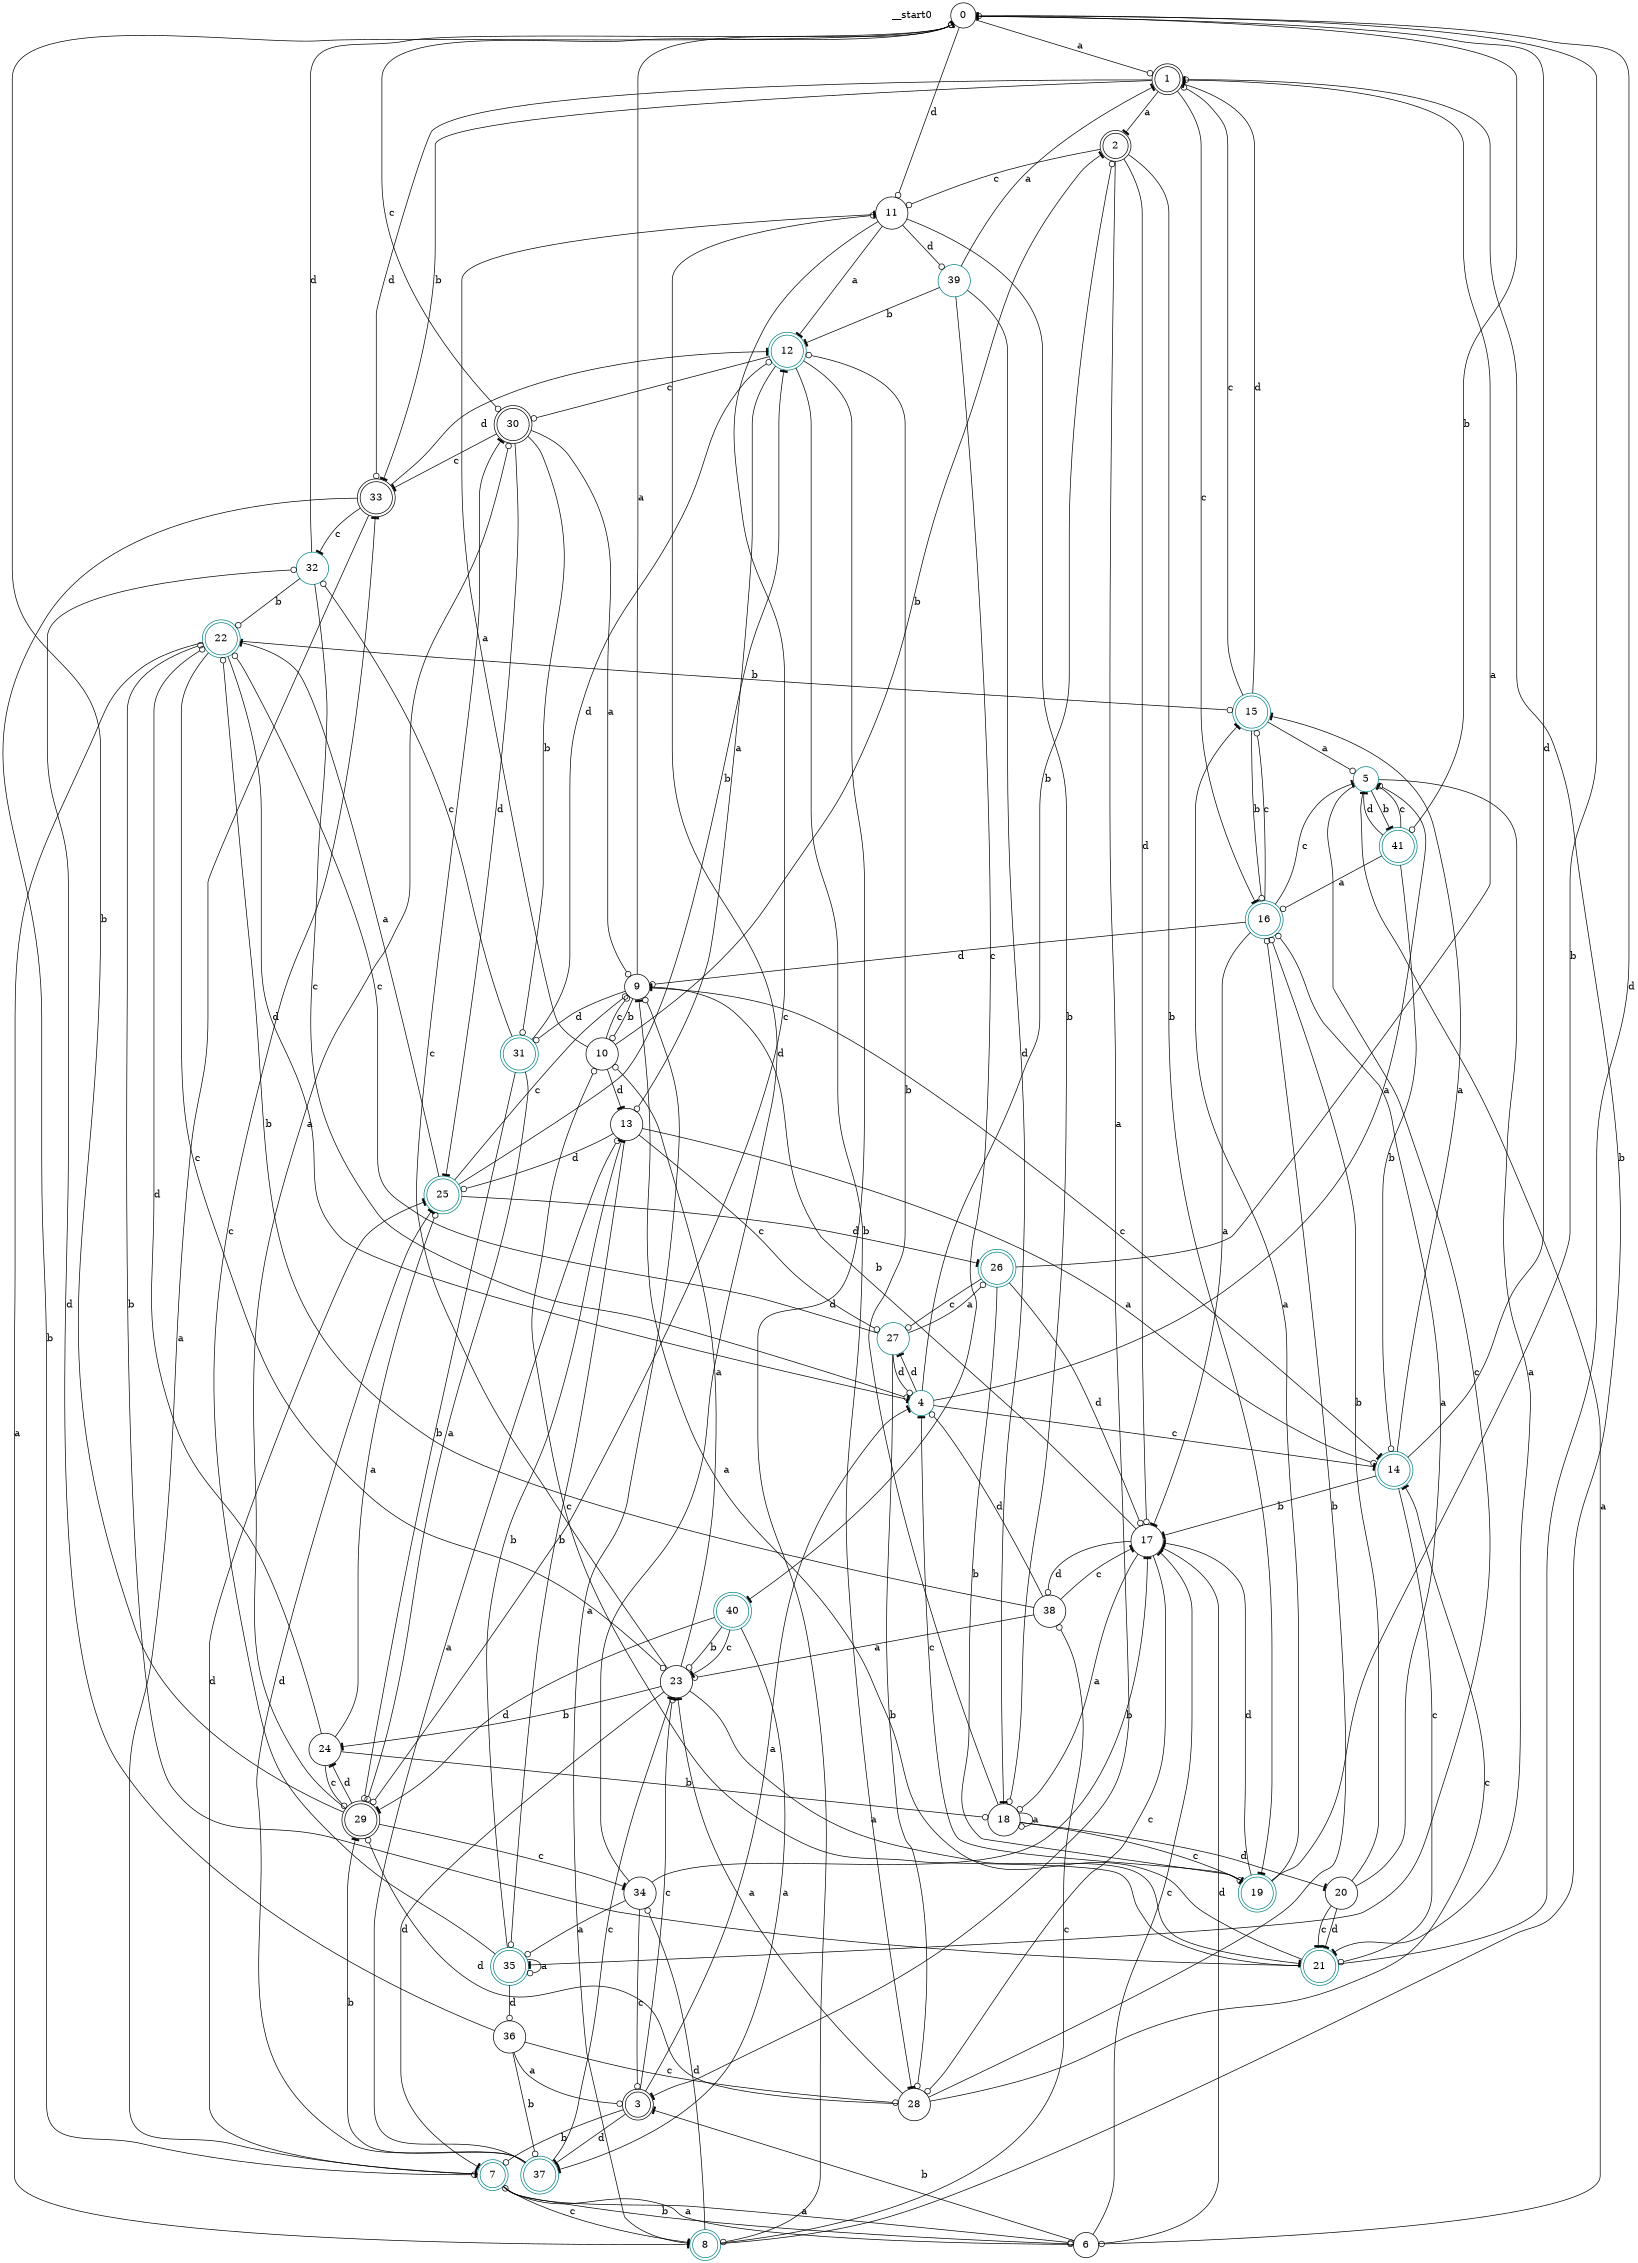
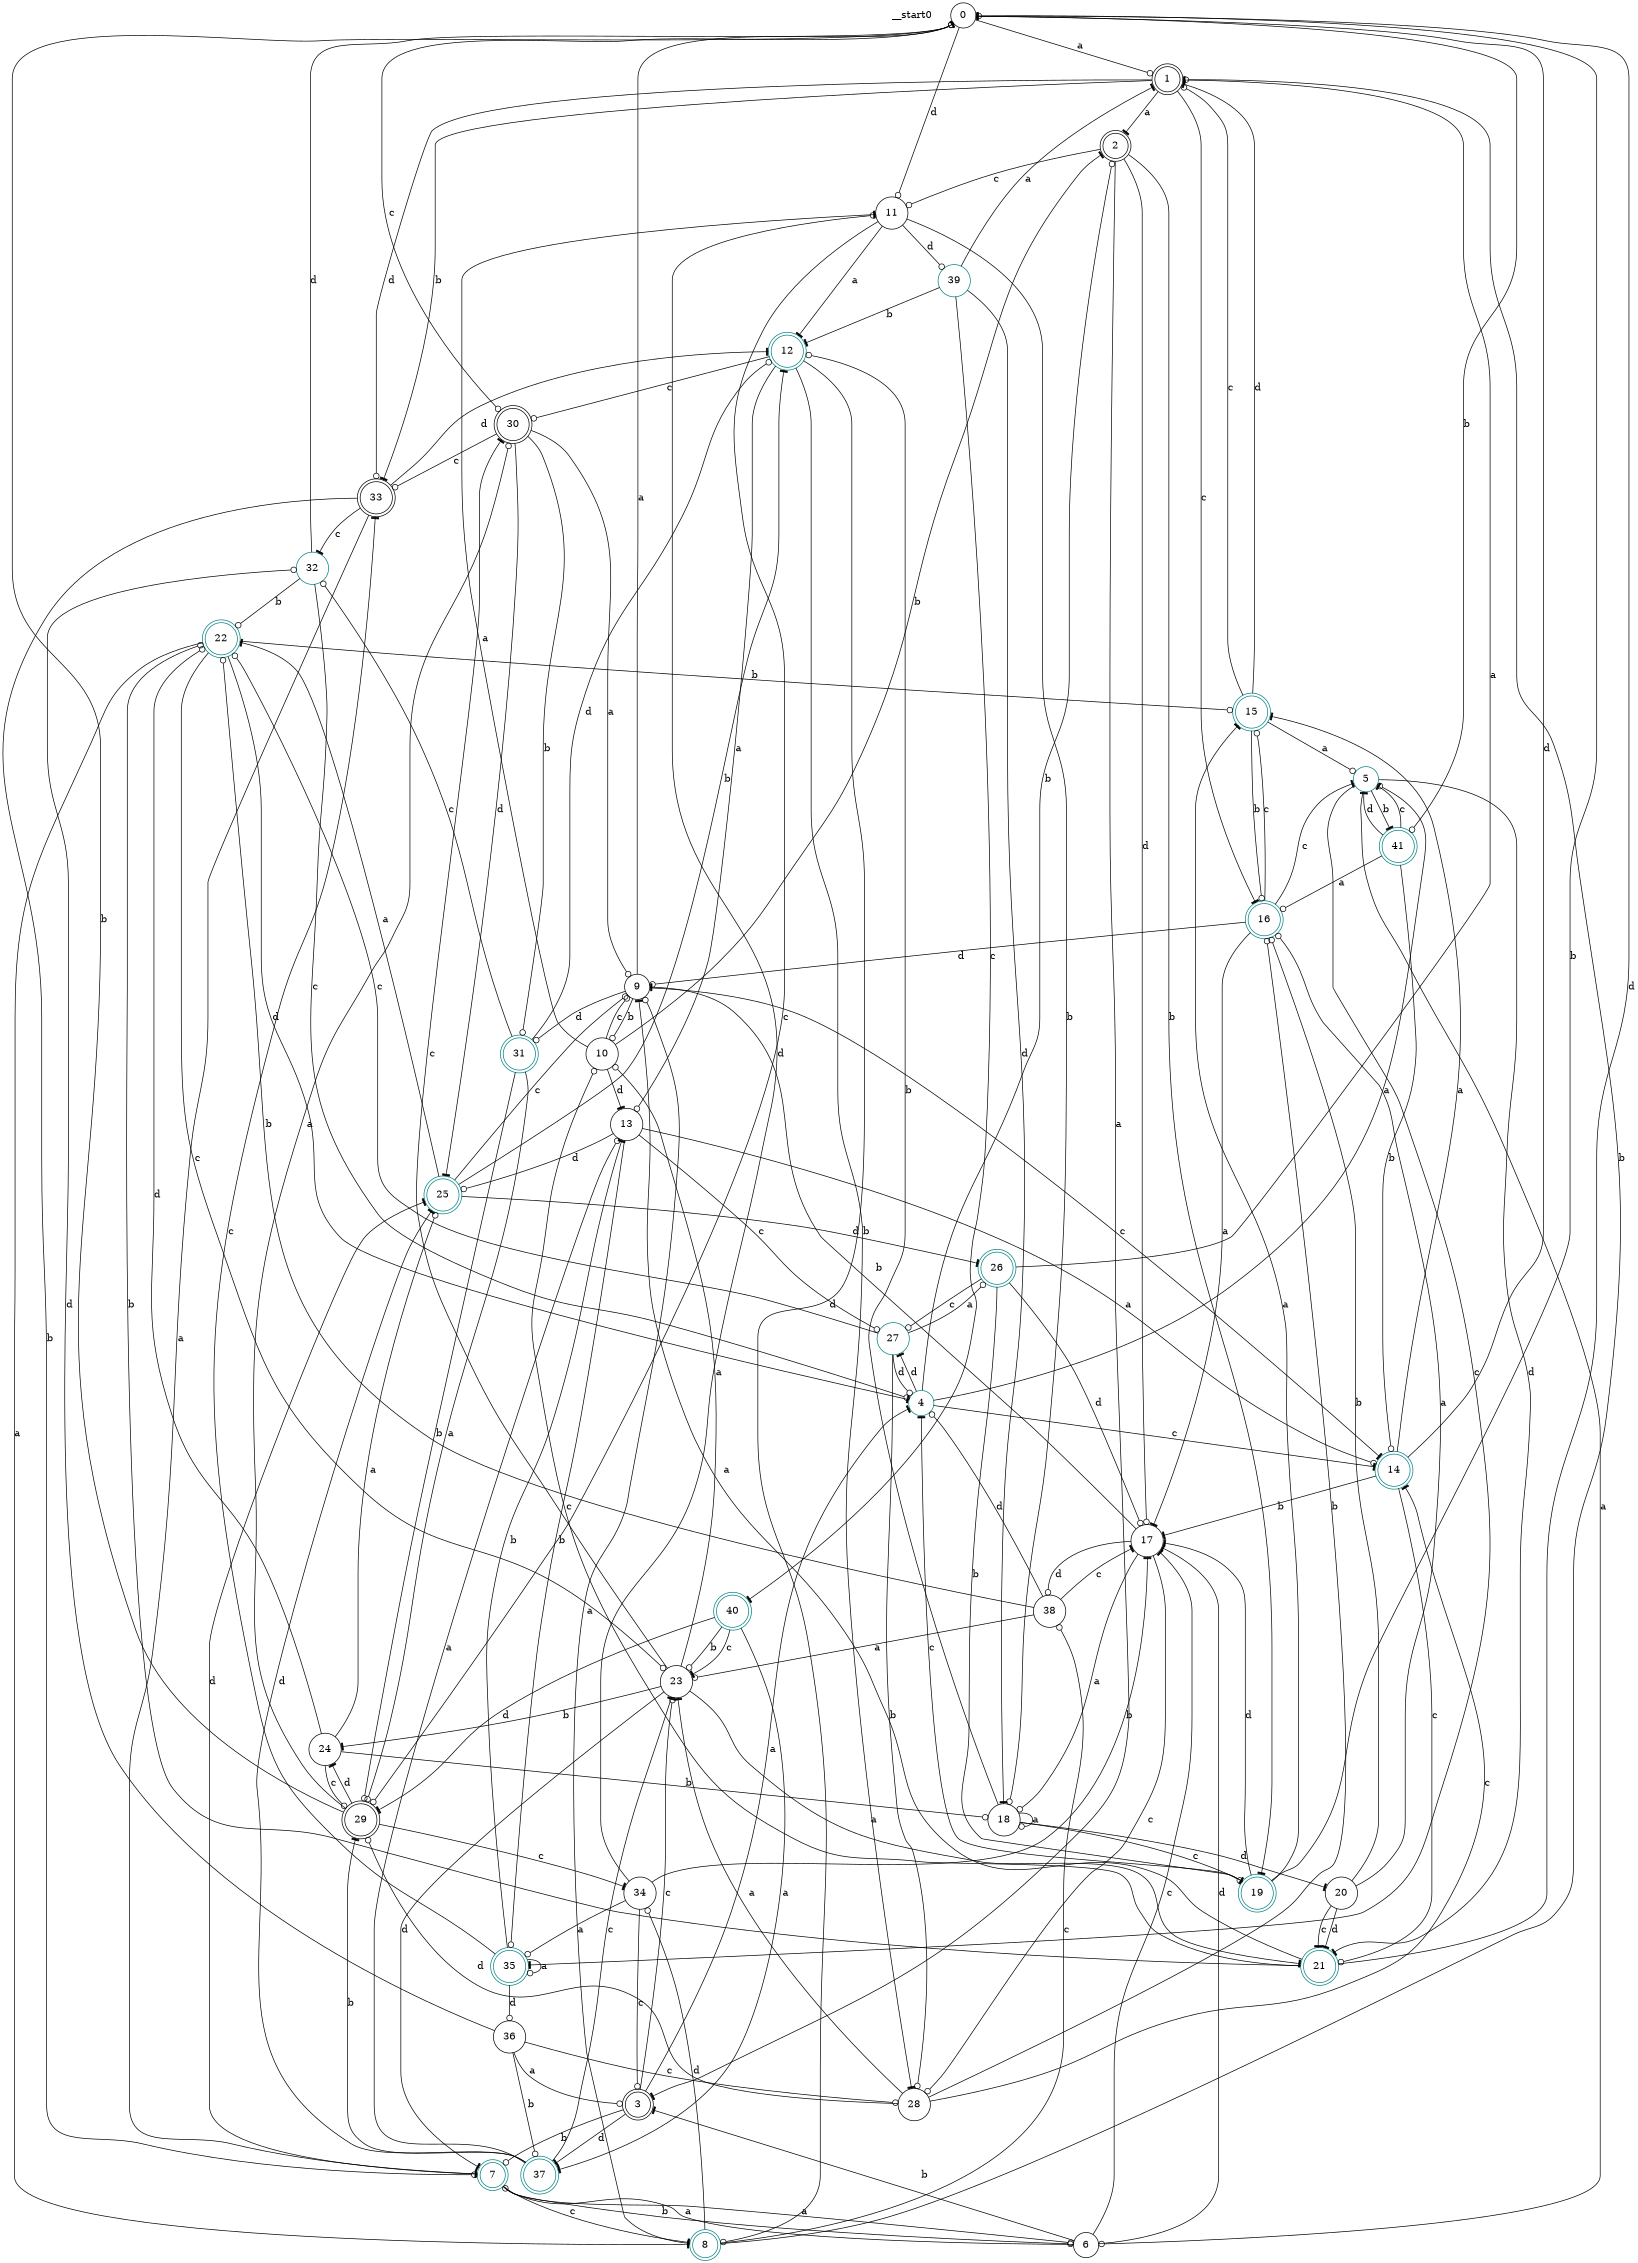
(446, 460) -> (447, 460)
(1531, 1373) -> (1531, 1373)
